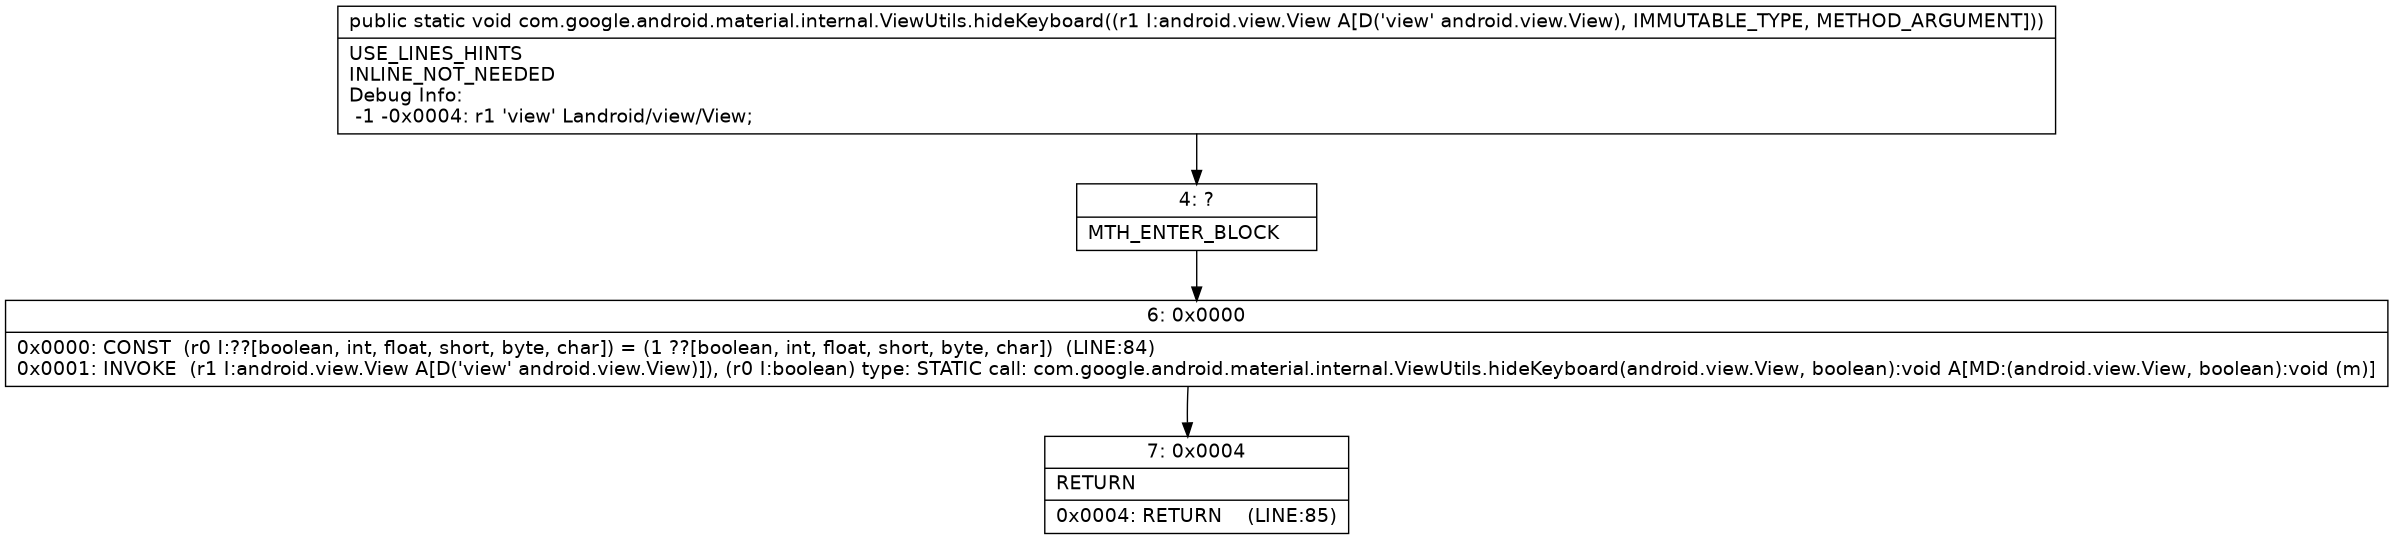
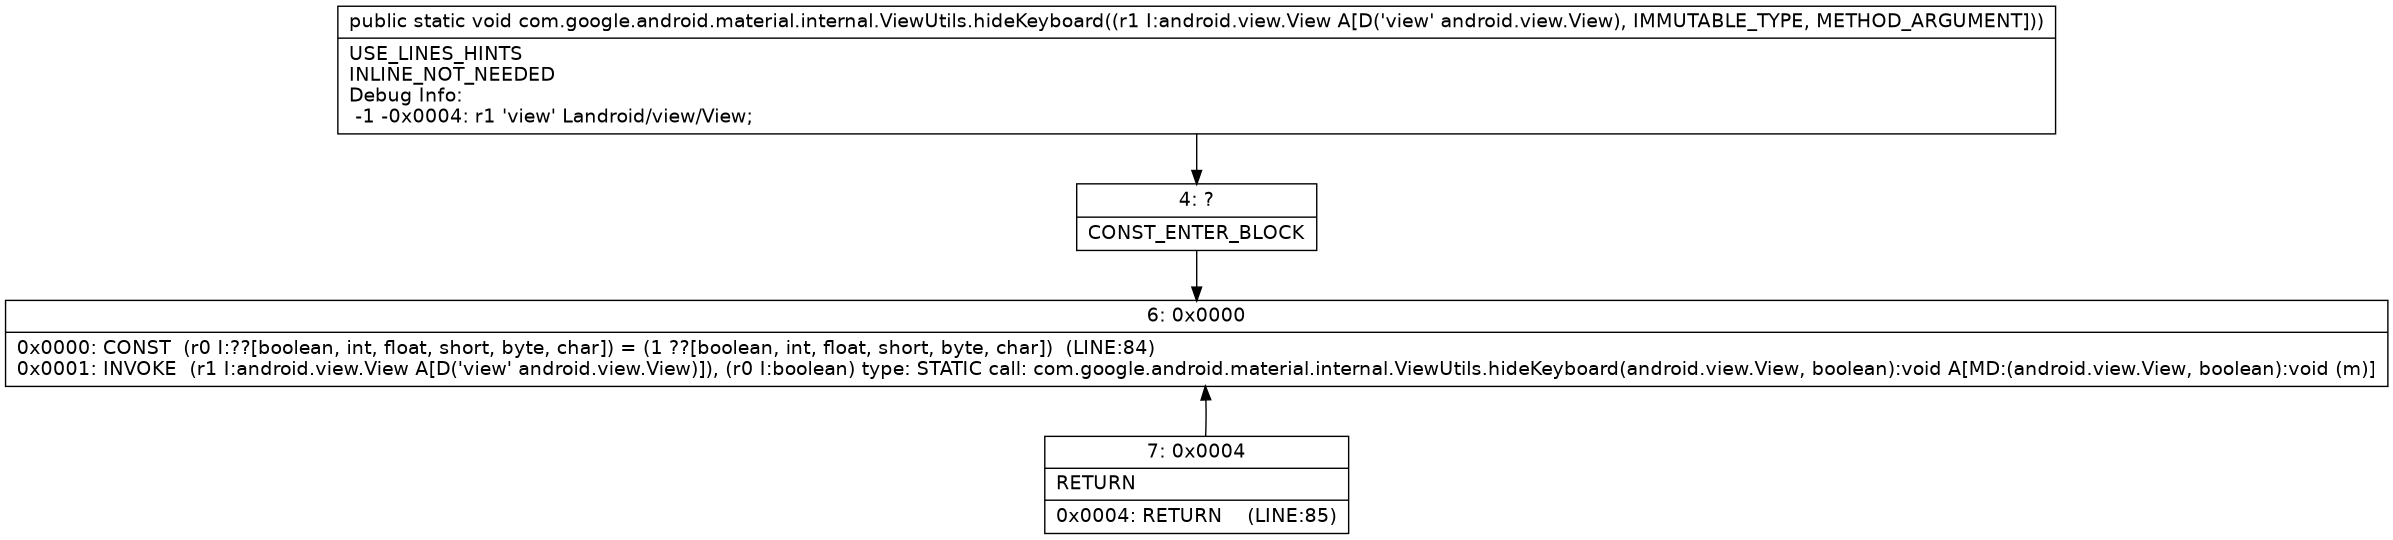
(1184, 233) -> (1197, 233)
(1187, 404) -> (1206, 418)
